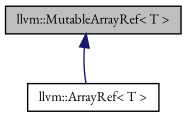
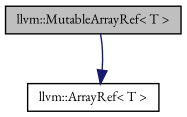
(84, 66) -> (102, 52)
